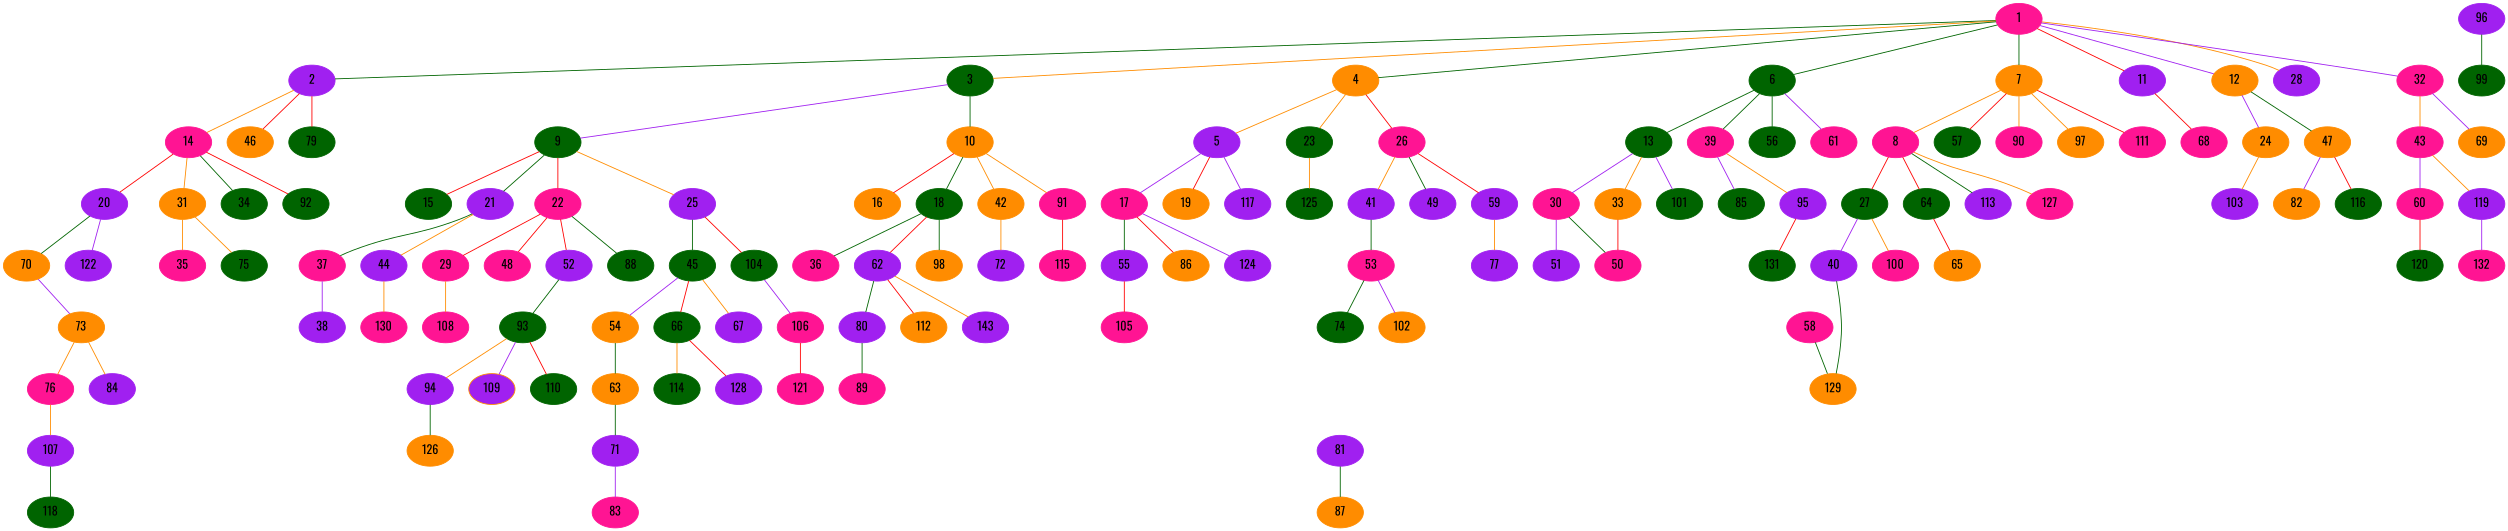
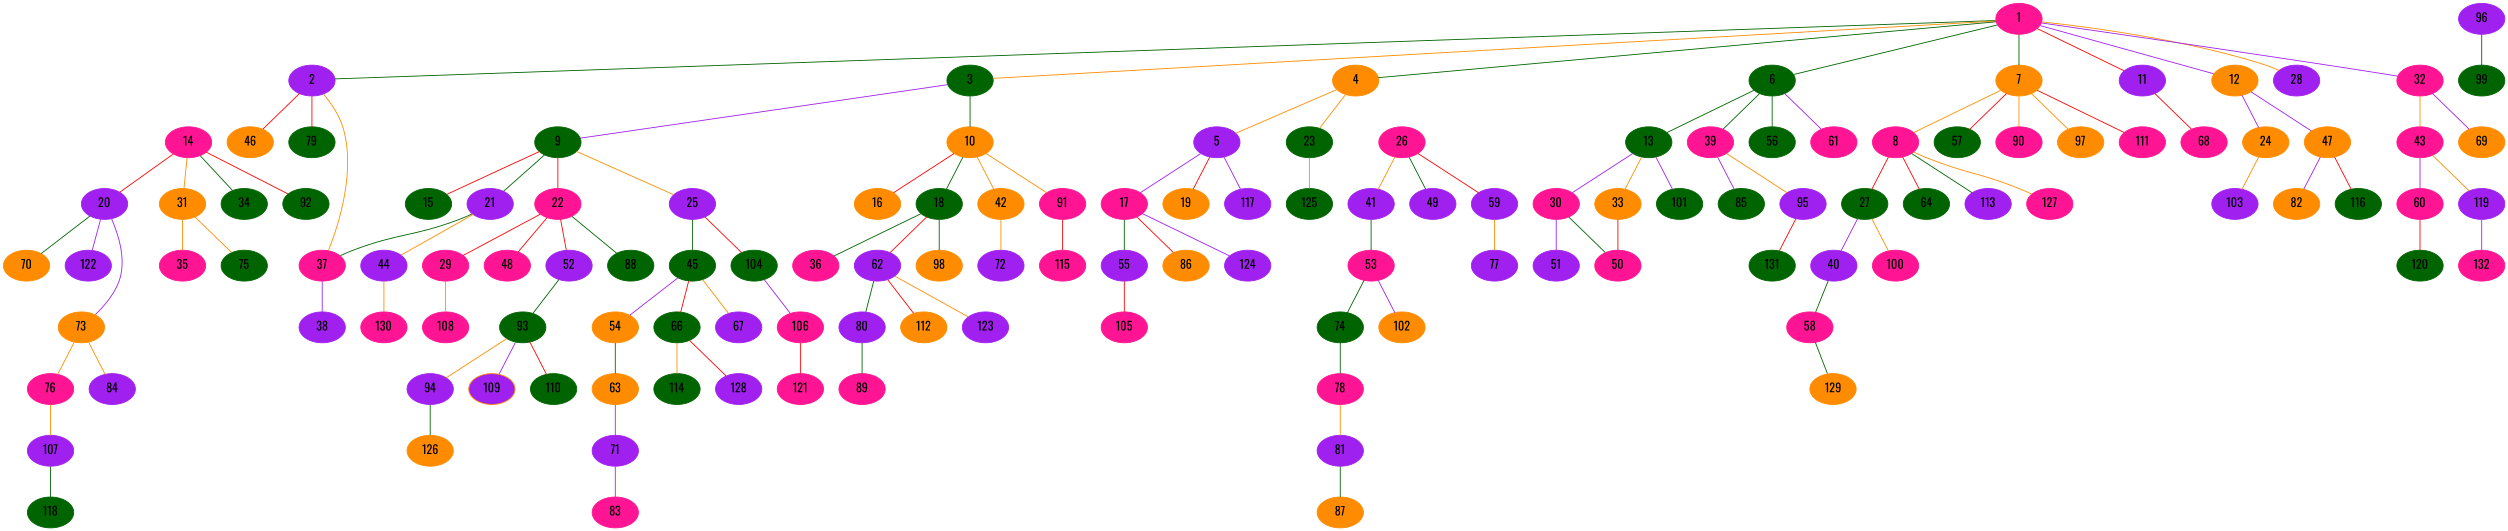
(250, 111) -> (347, 171)
(1379, 111) -> none
(2281, 111) -> (2281, 111)
(1957, 266) -> none
(54, 297) -> (122, 270)
(985, 327) -> (985, 327)
(1842, 327) -> (1822, 297)
none -> (1340, 389)
(615, 420) -> (615, 420)
